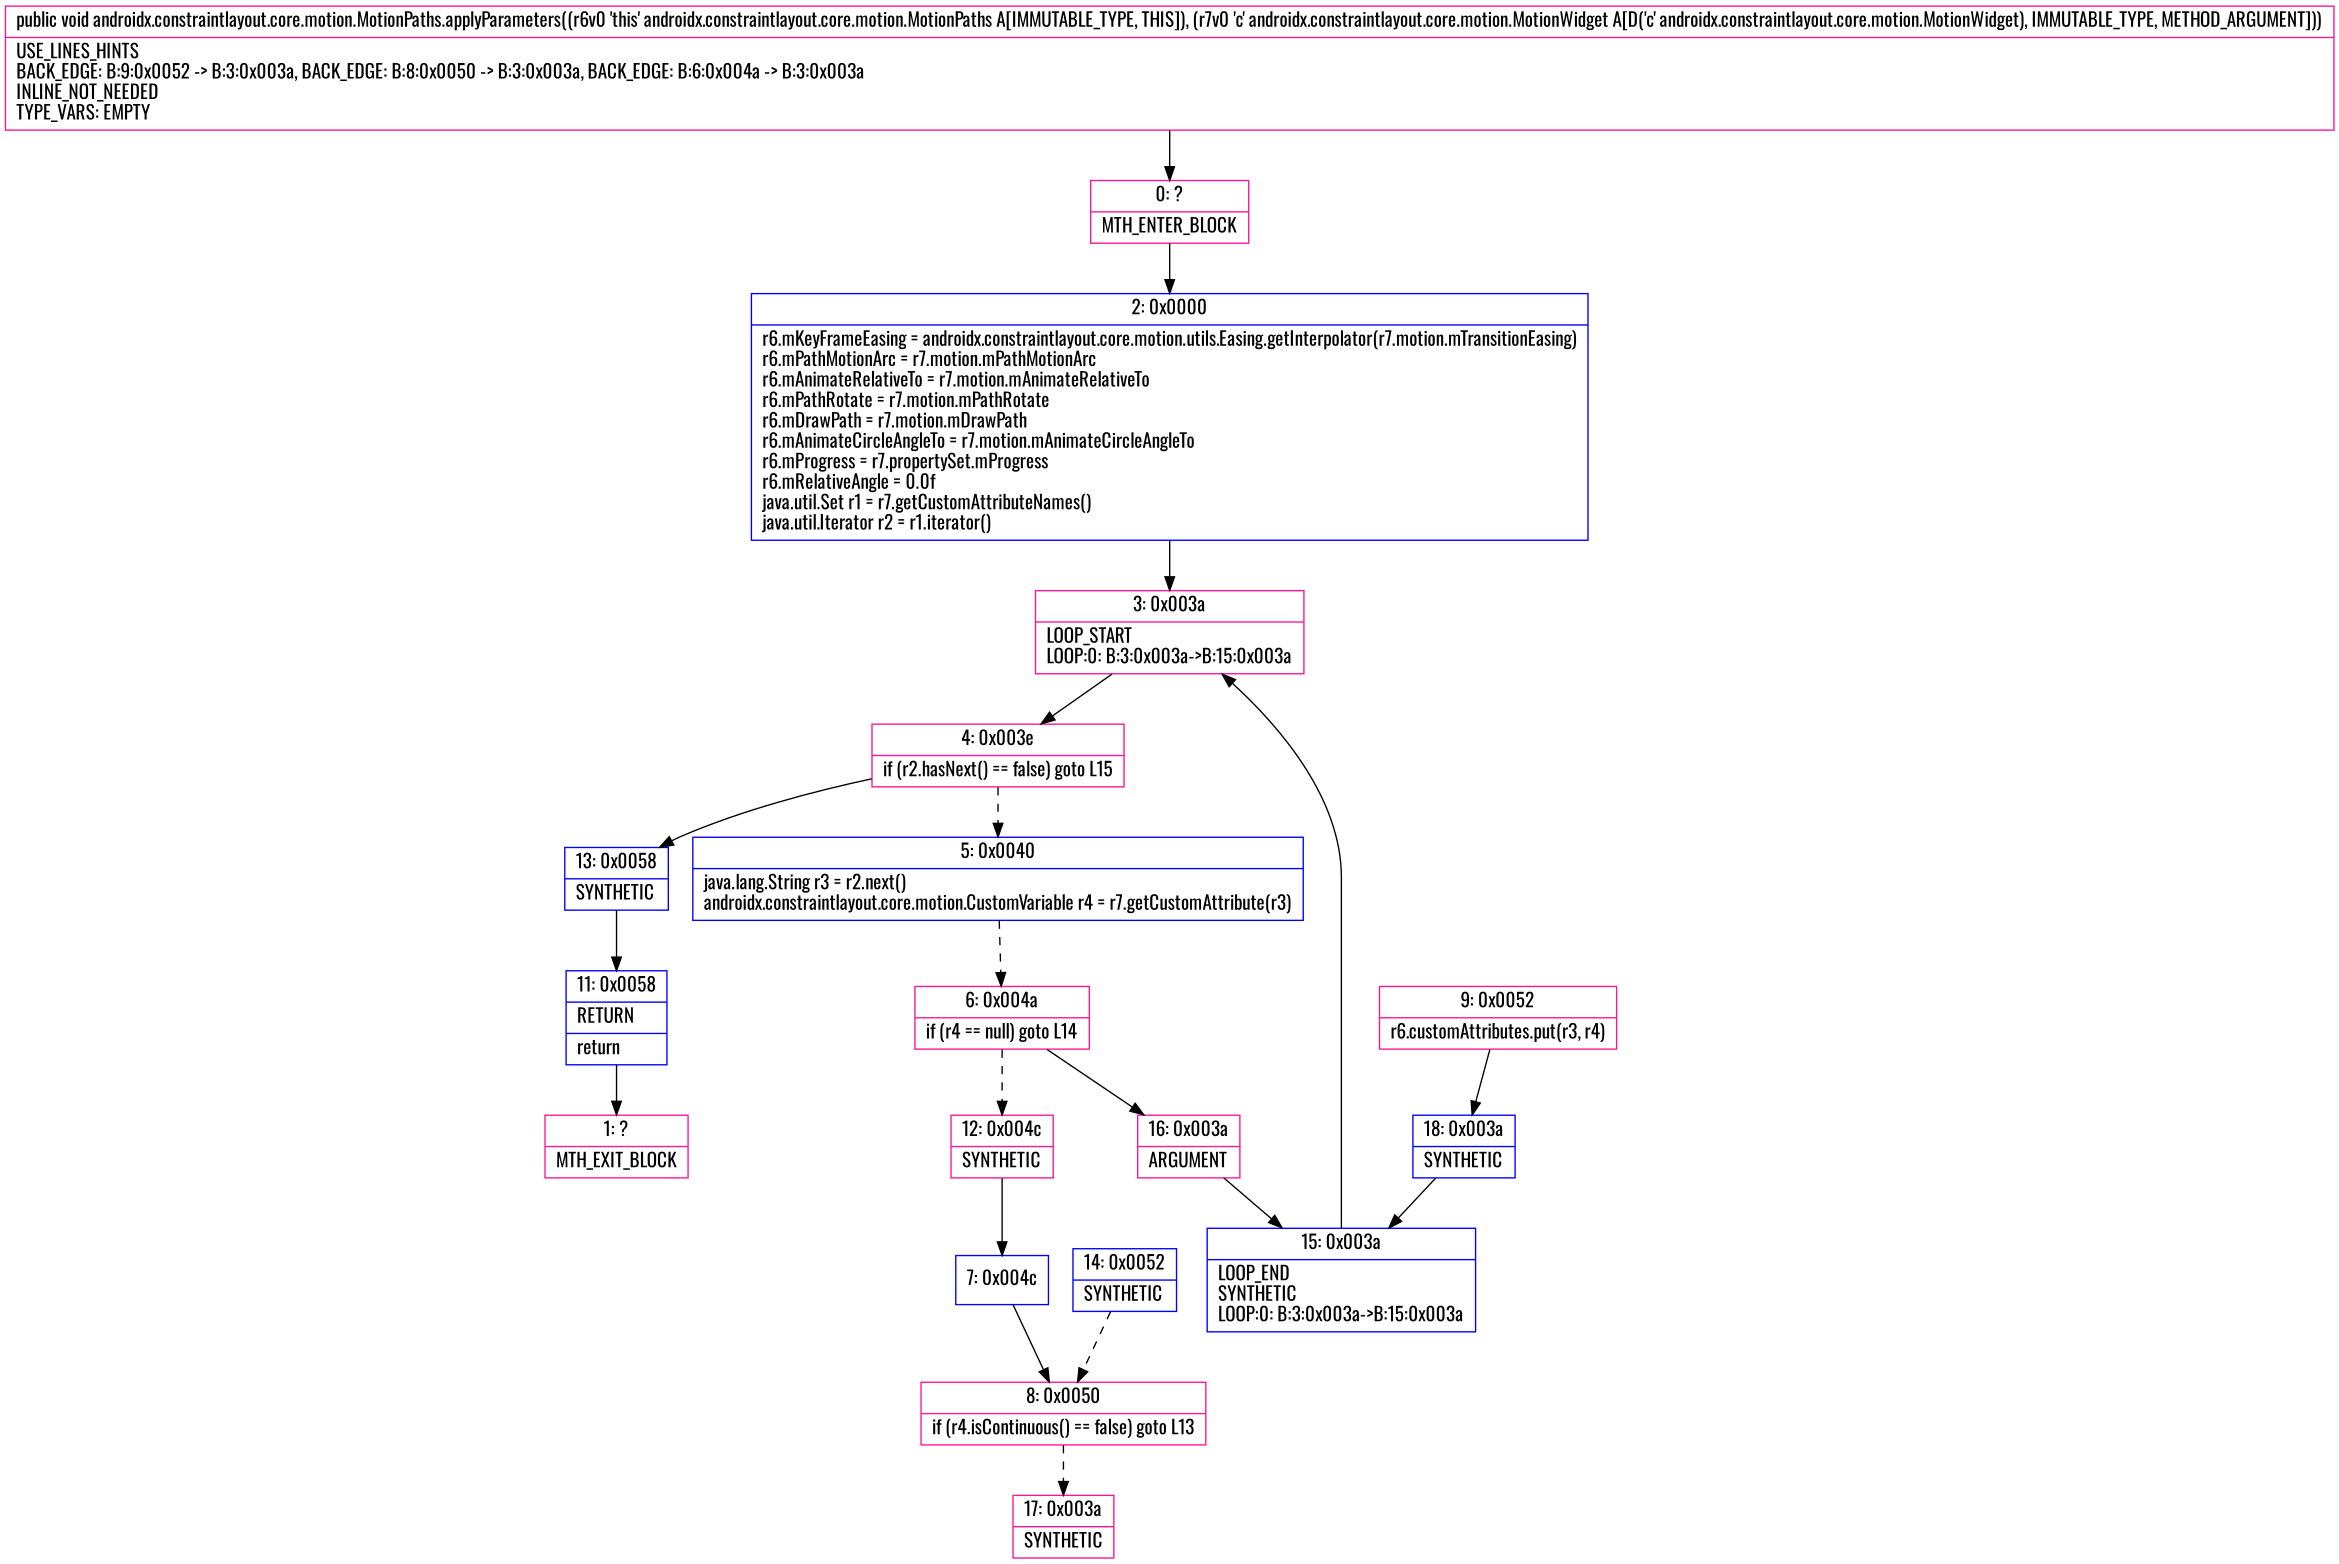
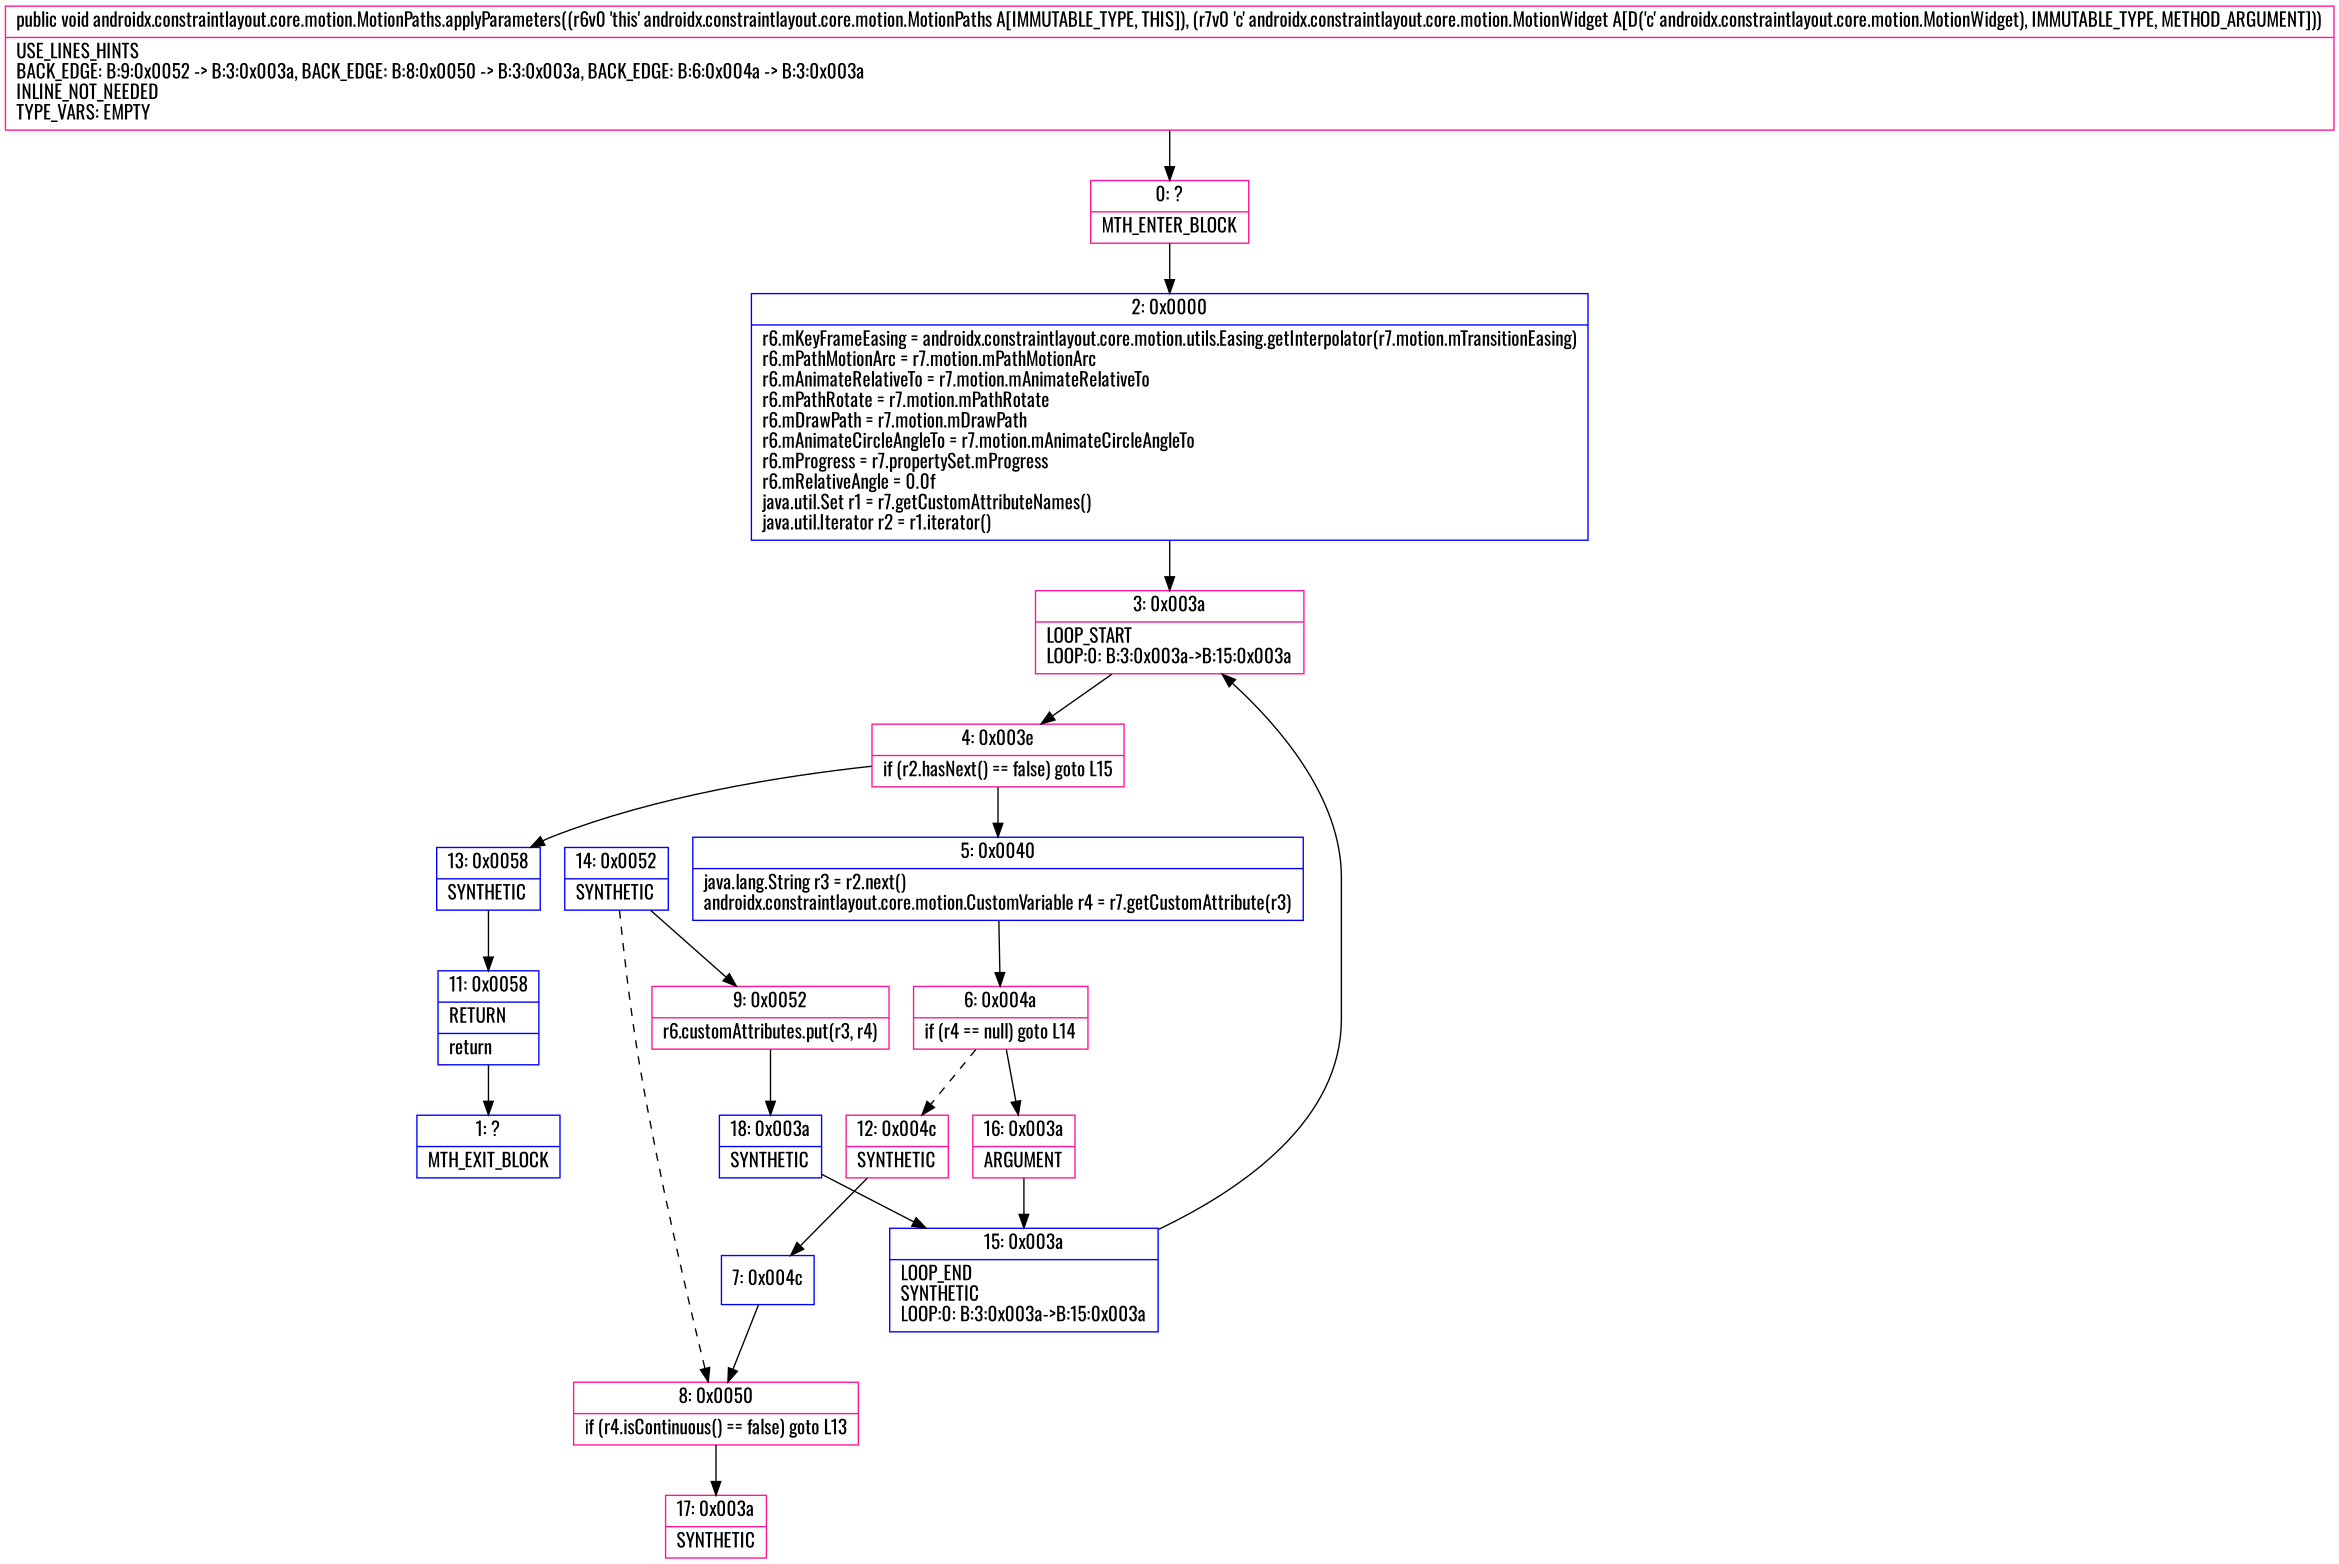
(998, 805) -> (998, 805)
none -> (688, 944)
(1000, 947) -> (999, 947)
(617, 1147) -> (488, 1147)
(1063, 1463) -> (716, 1463)
